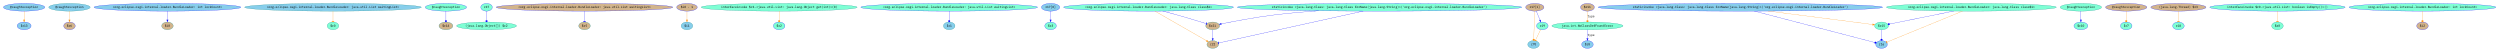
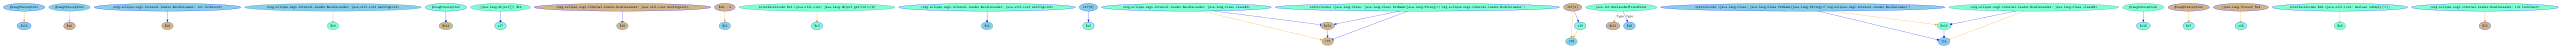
(487, 16) -> (500, 16)
(1587, 16) -> (1616, 16)
(1538, 35) -> (1576, 33)
